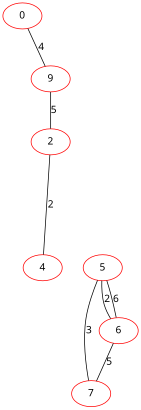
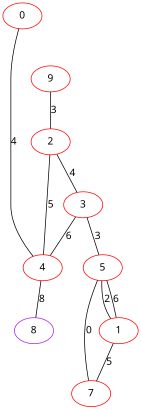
(37, 47) -> (11, 145)
(54, 110) -> (54, 110)
(51, 205) -> (51, 205)
none -> (83, 205)
none -> (34, 331)
(89, 331) -> (89, 331)
(119, 331) -> (119, 331)
